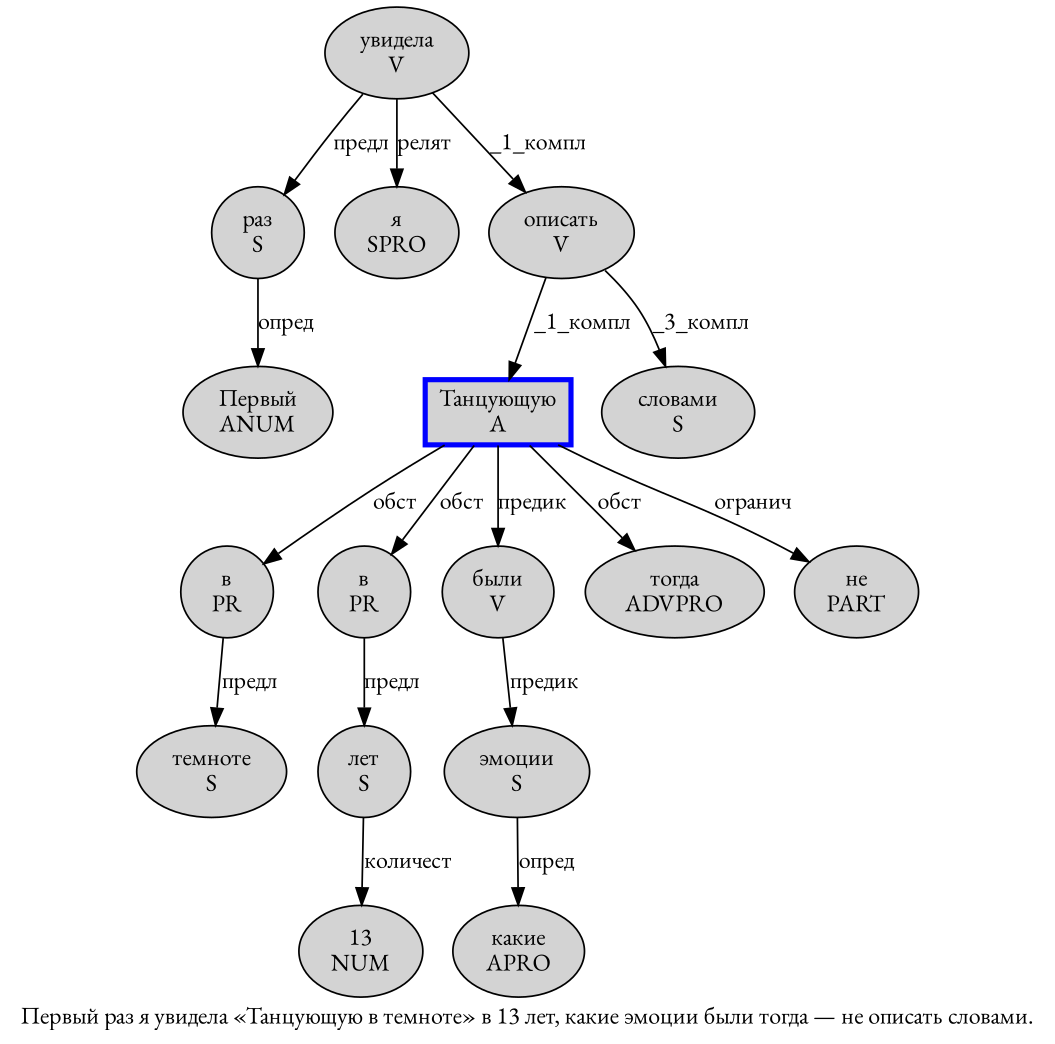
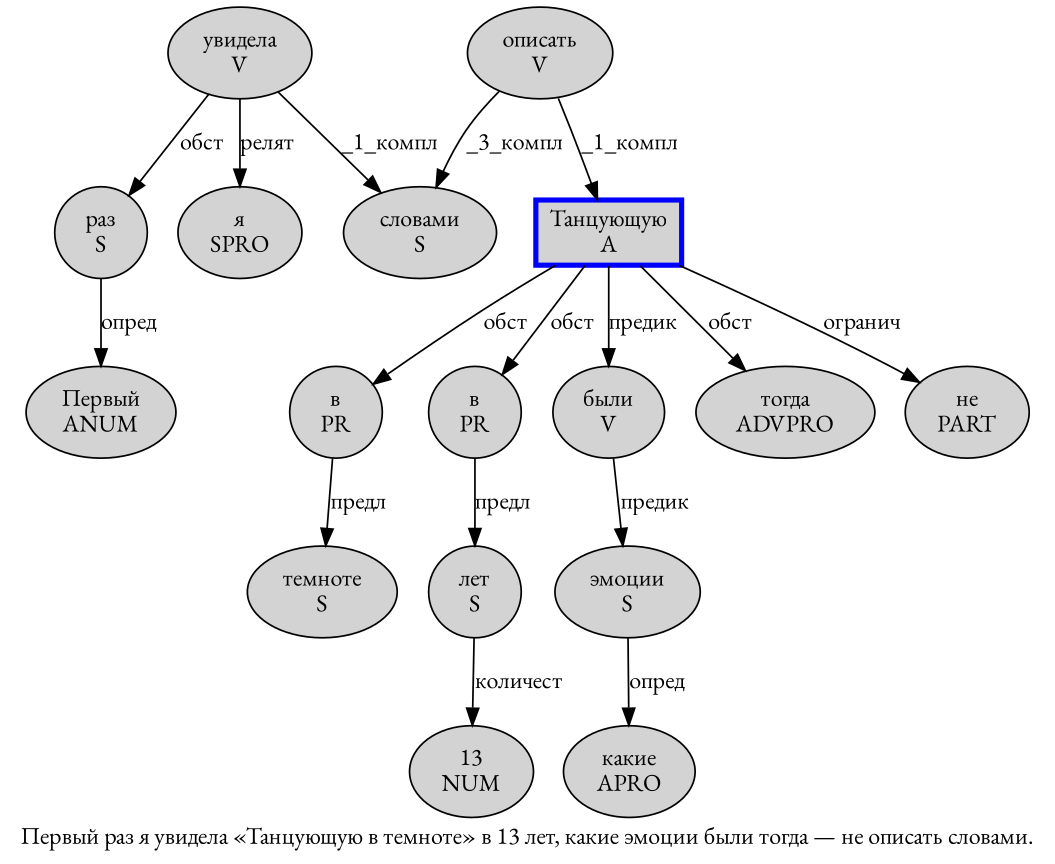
(473, 136) -> (323, 136)
(362, 143) -> (202, 143)
